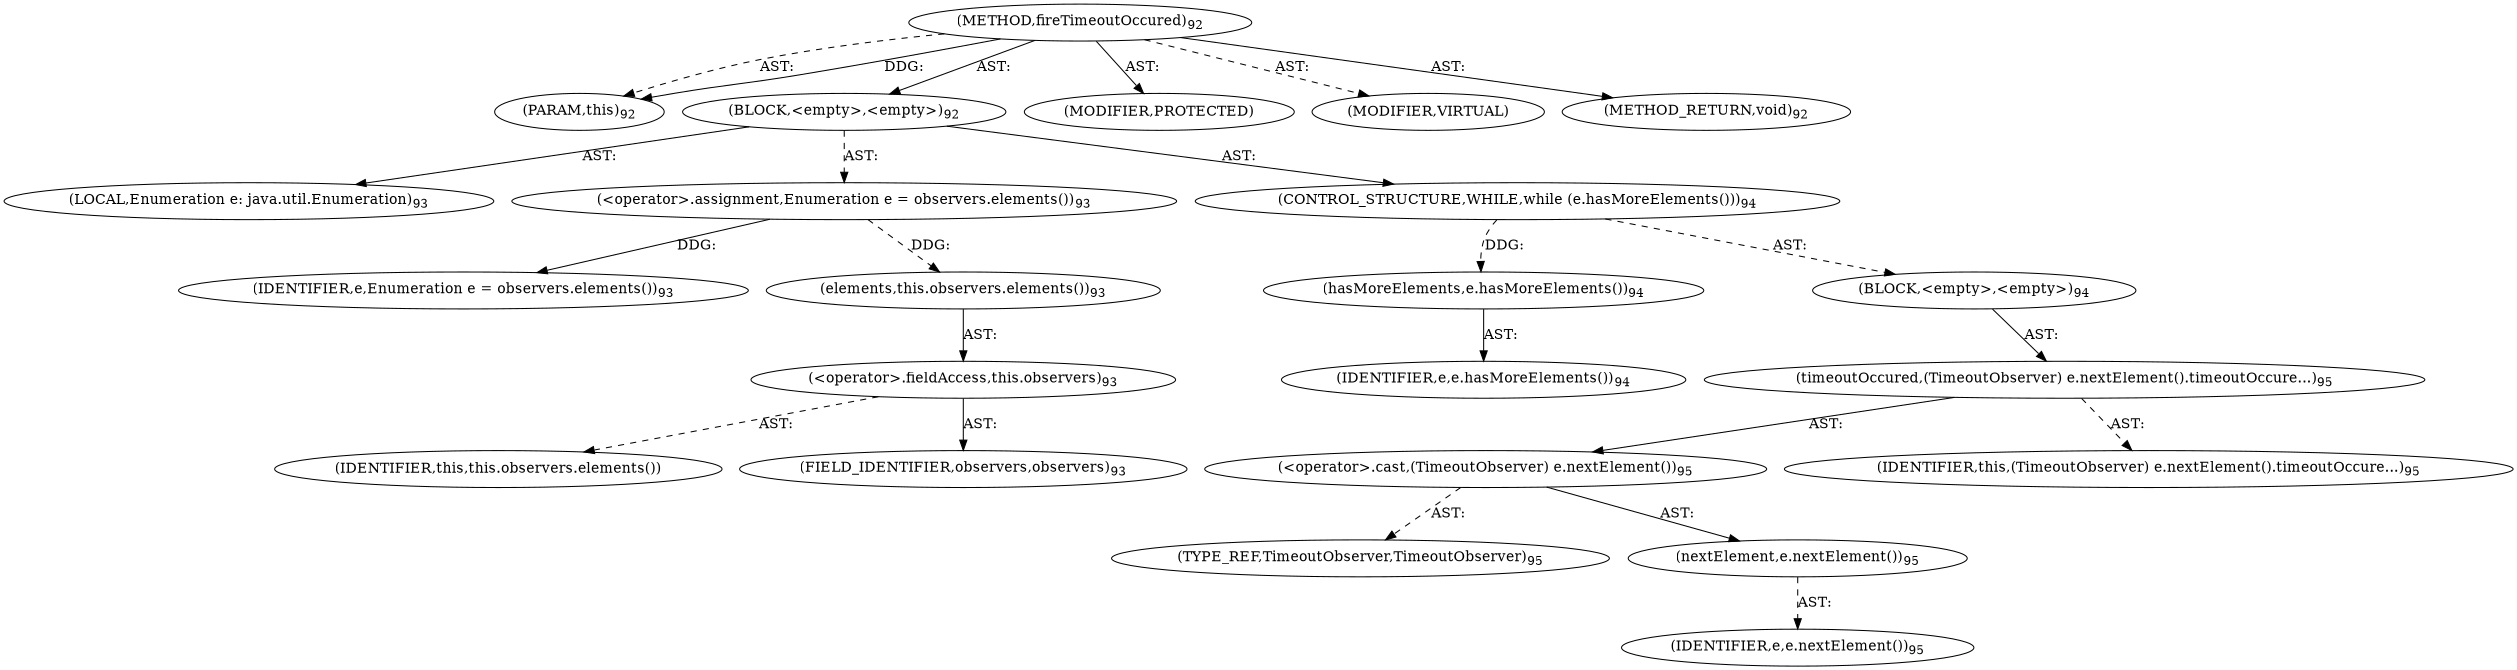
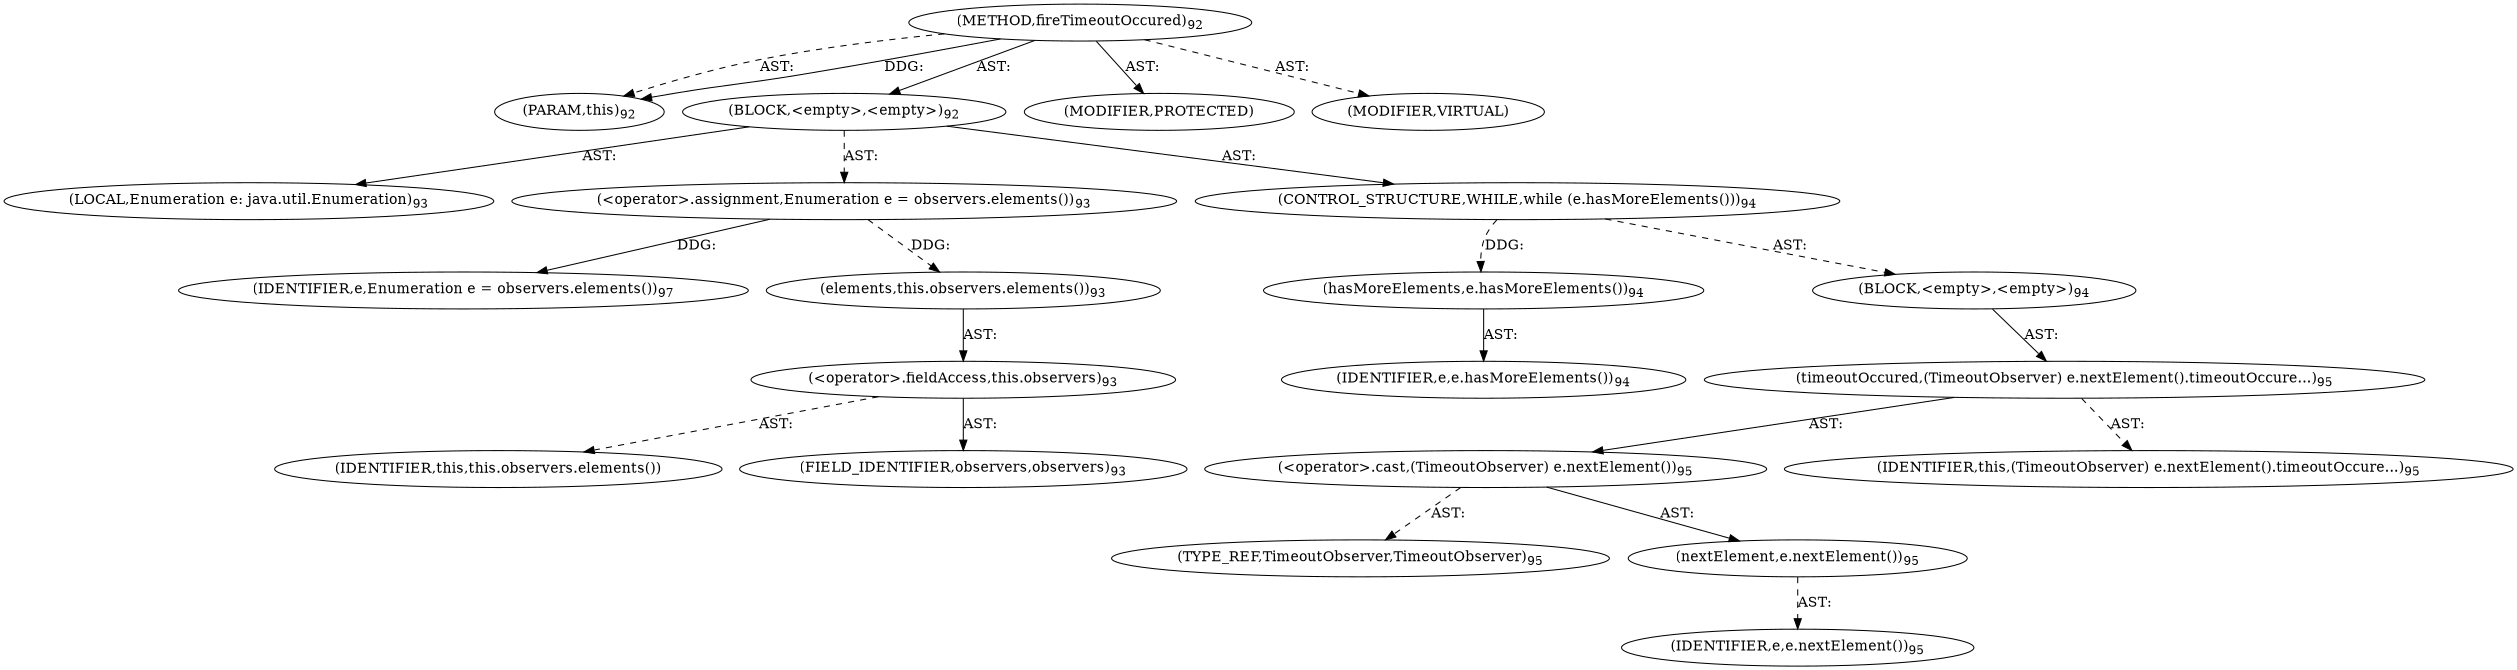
(1706, 112) -> none
(666, 289) -> (666, 289)
